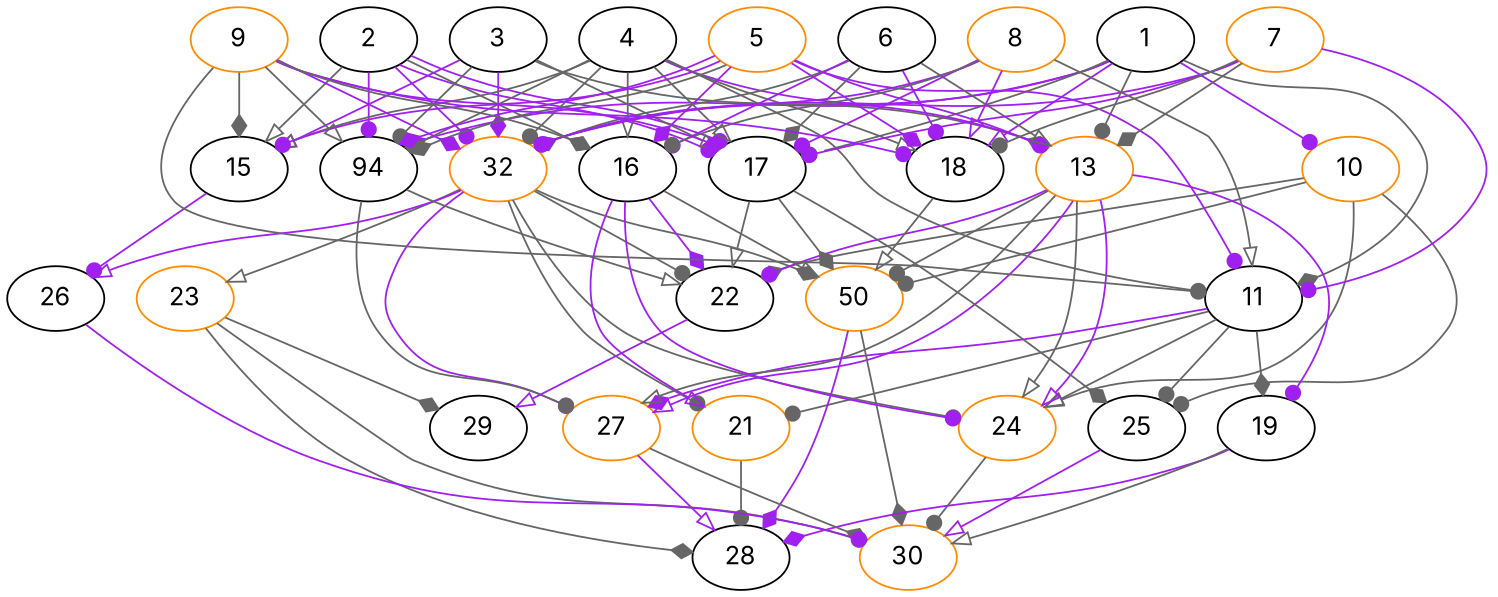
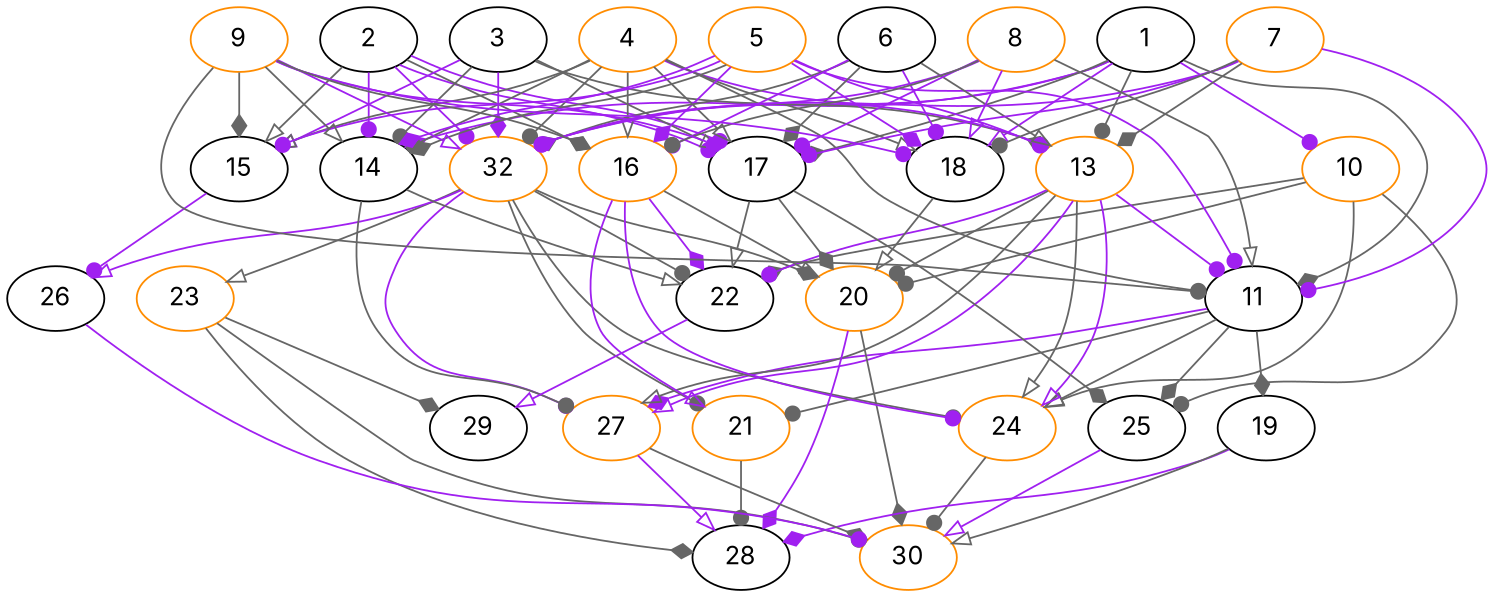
(628, 40) -> (628, 40)
(360, 100) -> (360, 100)
(968, 110) -> (968, 110)
(369, 169) -> (369, 169)
(628, 169) -> (628, 169)
(1290, 236) -> (1163, 230)
(854, 299) -> (854, 299)
(1200, 358) -> (1200, 358)
